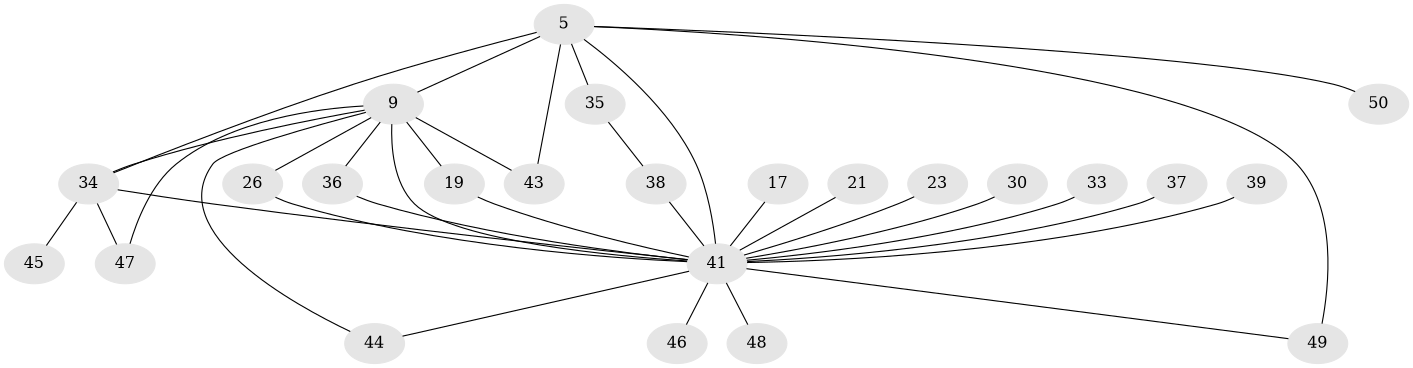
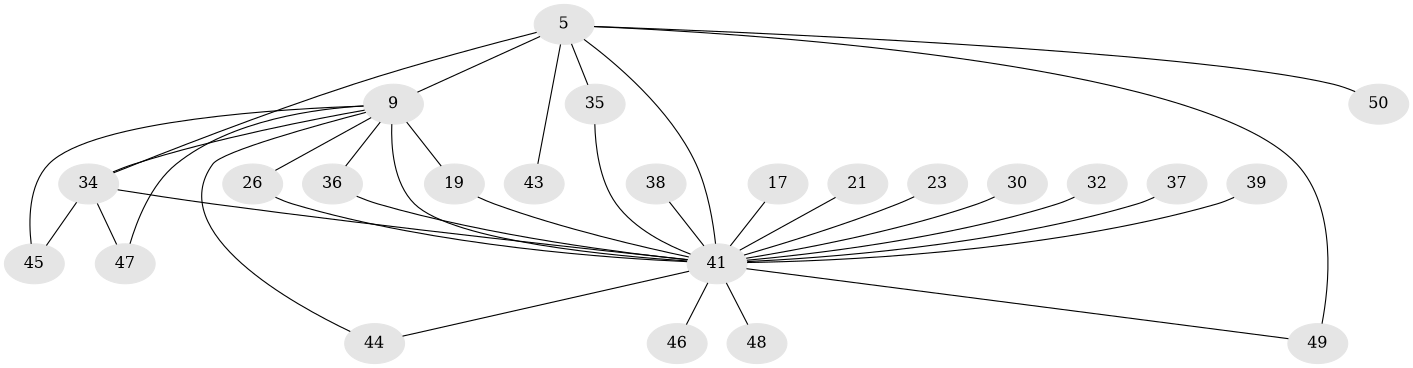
(464, 144) -> (161, 125)
(626, 144) -> (619, 207)
(1097, 184) -> (1097, 184)
